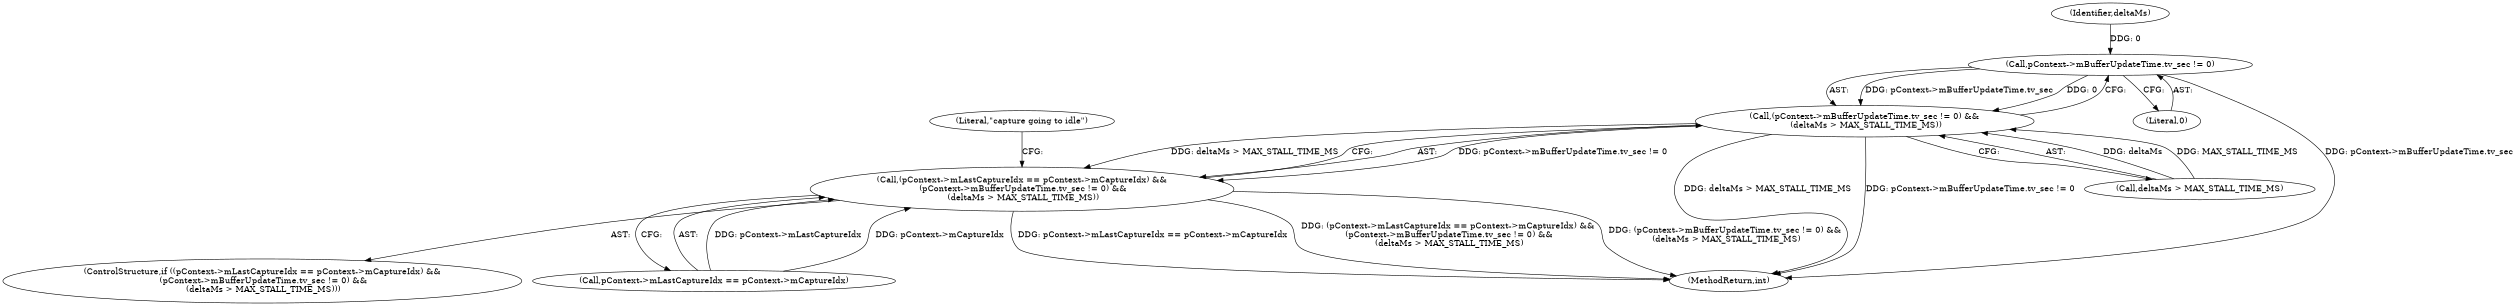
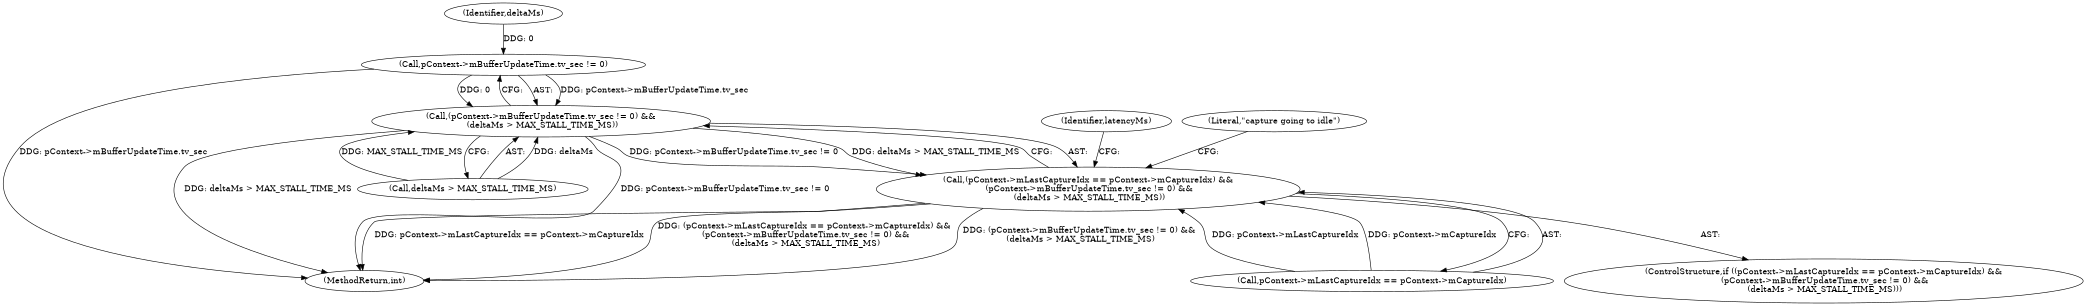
none -> (1106, 121)
(2167, 121) -> none
